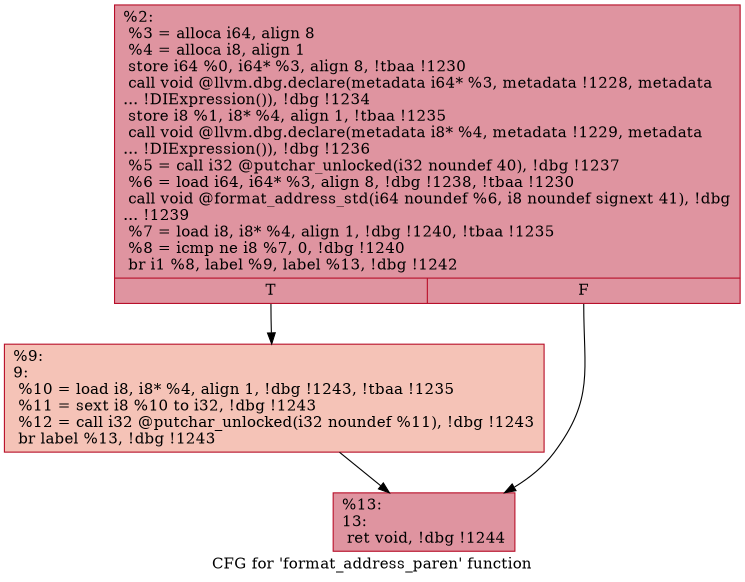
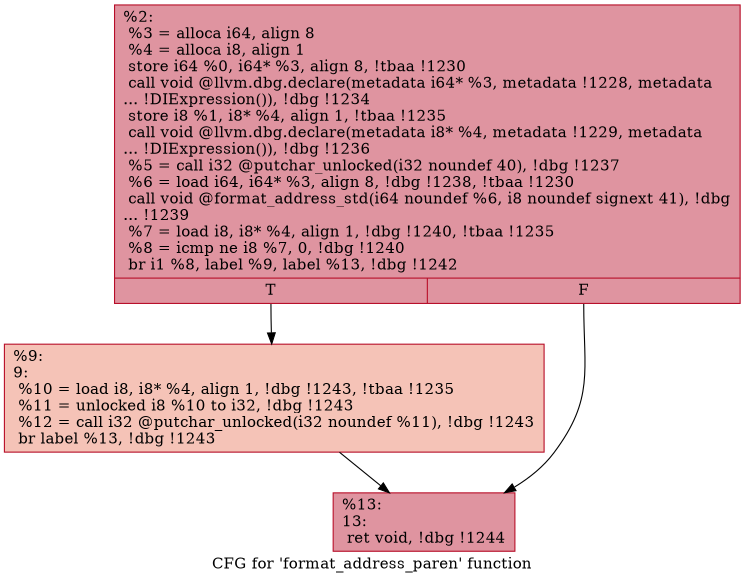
(165, 406) -> (184, 406)
